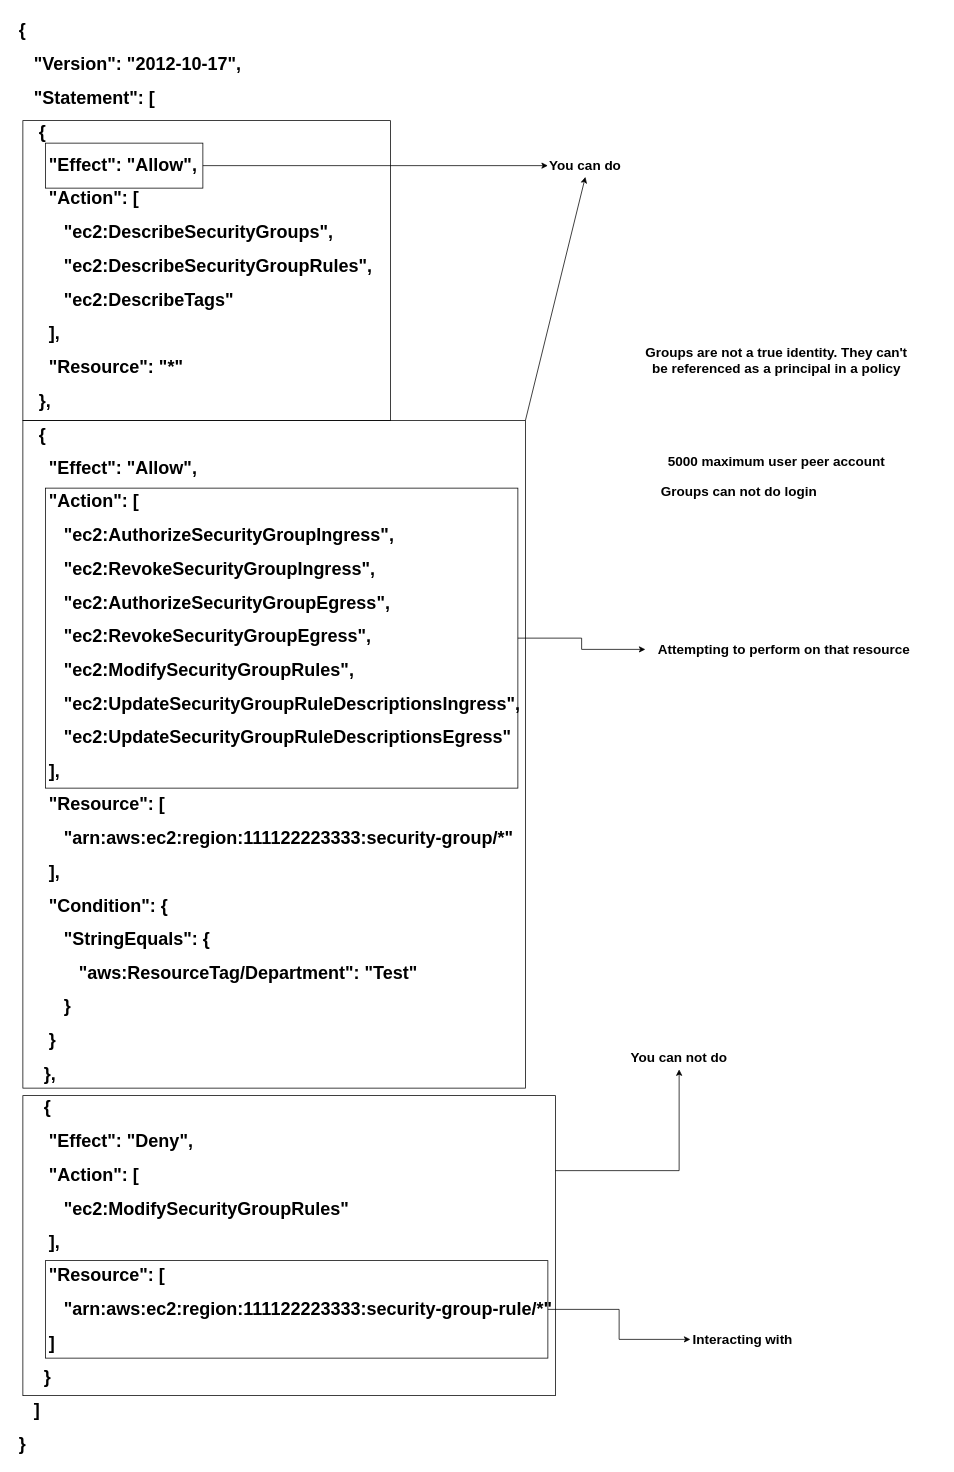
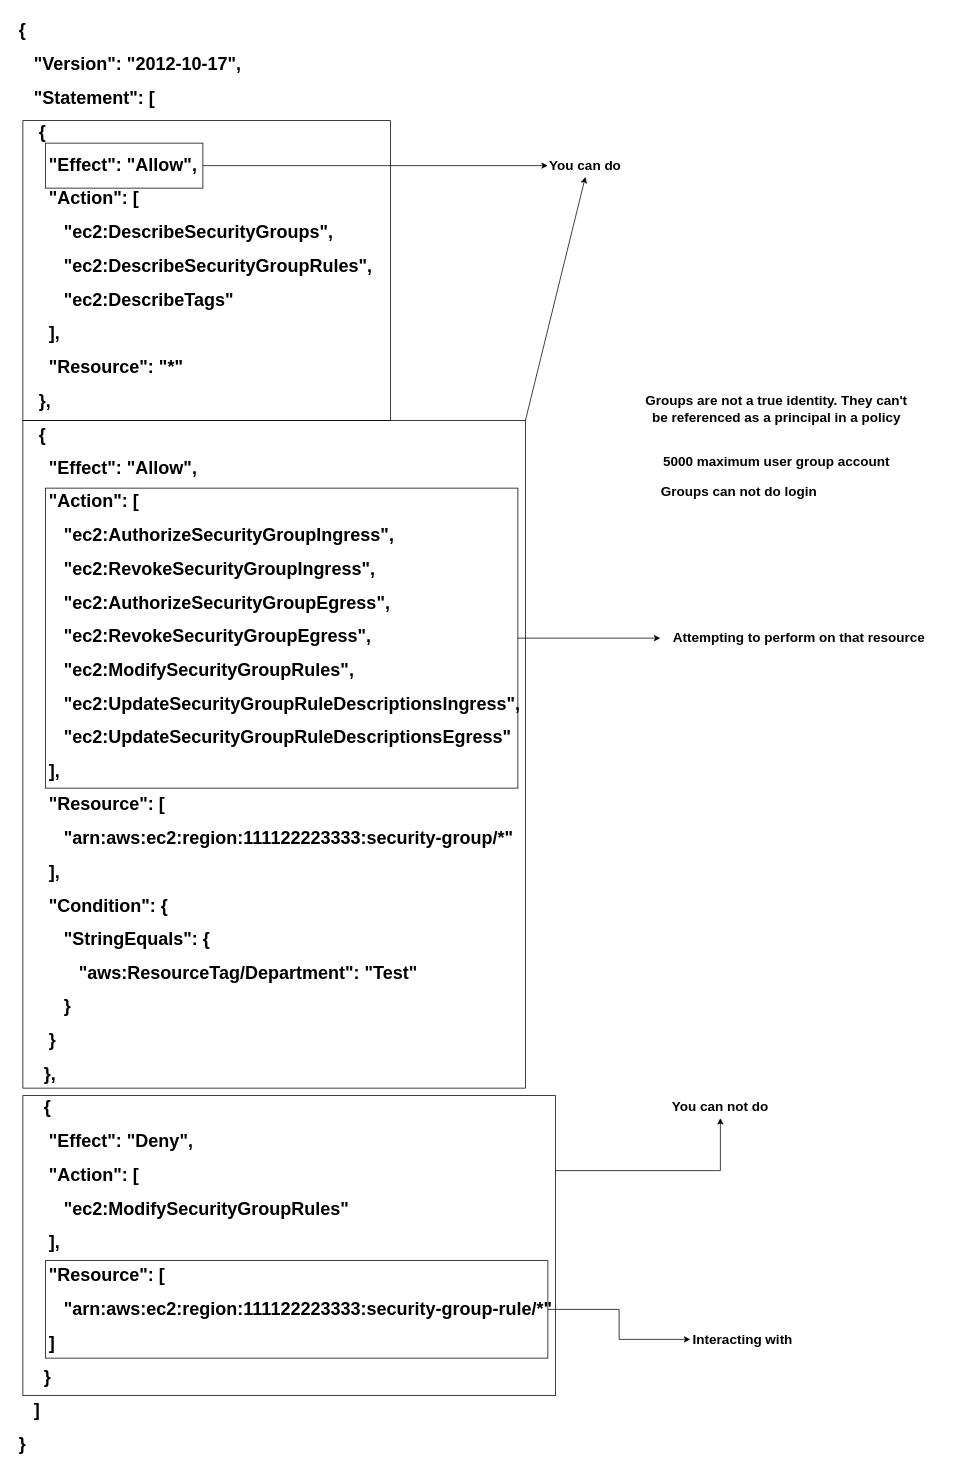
(777, 360) -> (777, 409)
(777, 462) -> (777, 462)
(784, 649) -> (799, 638)
(679, 1058) -> (720, 1107)
